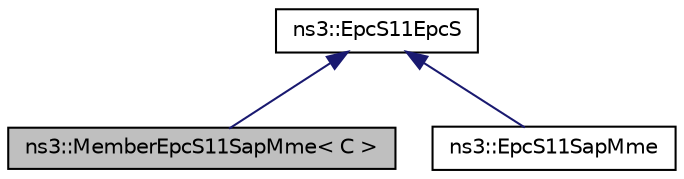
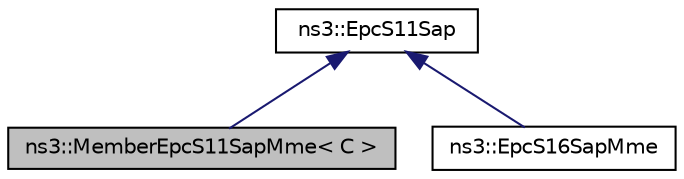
(377, 31) -> (377, 31)
(554, 148) -> (554, 148)
